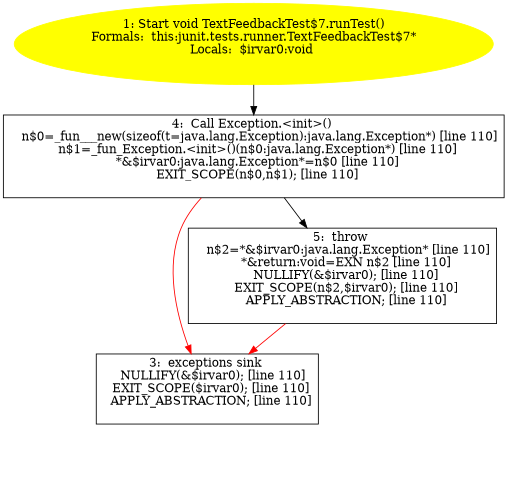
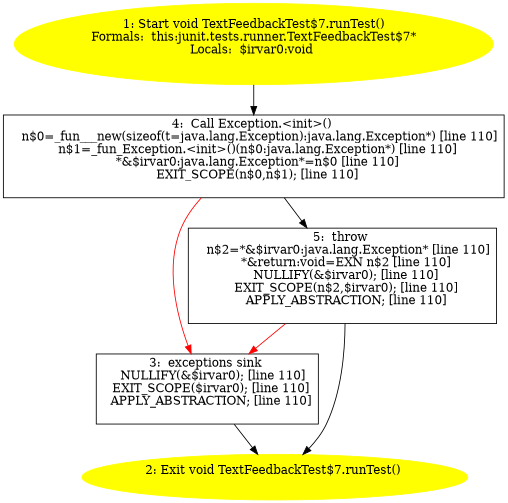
none -> (275, 477)
